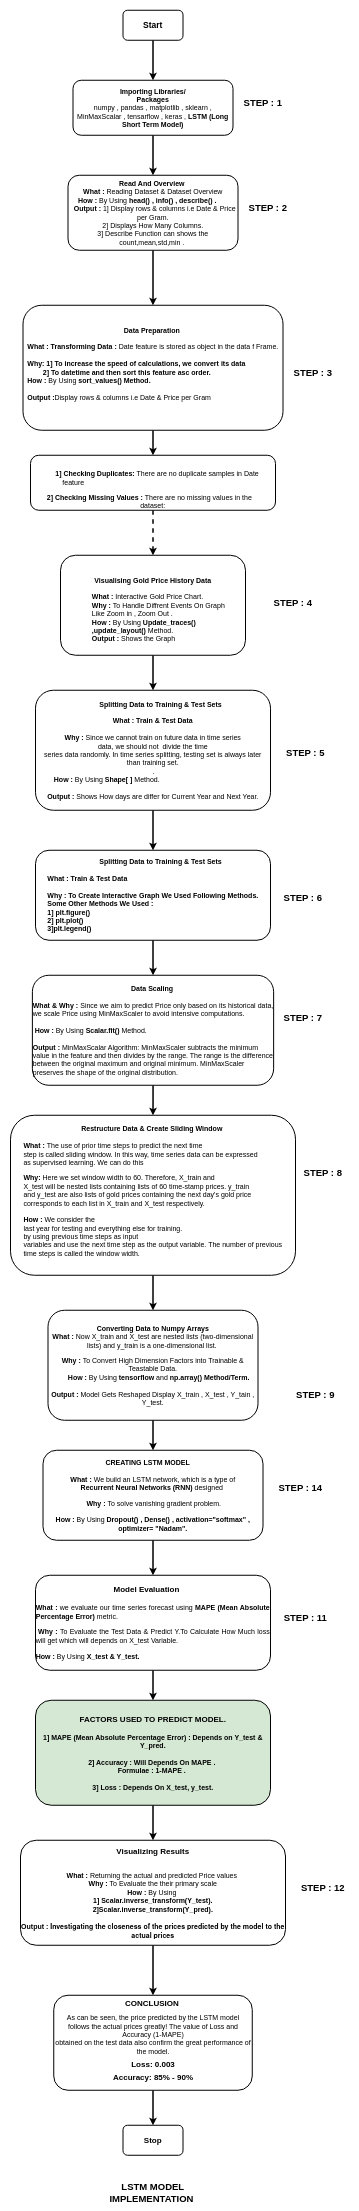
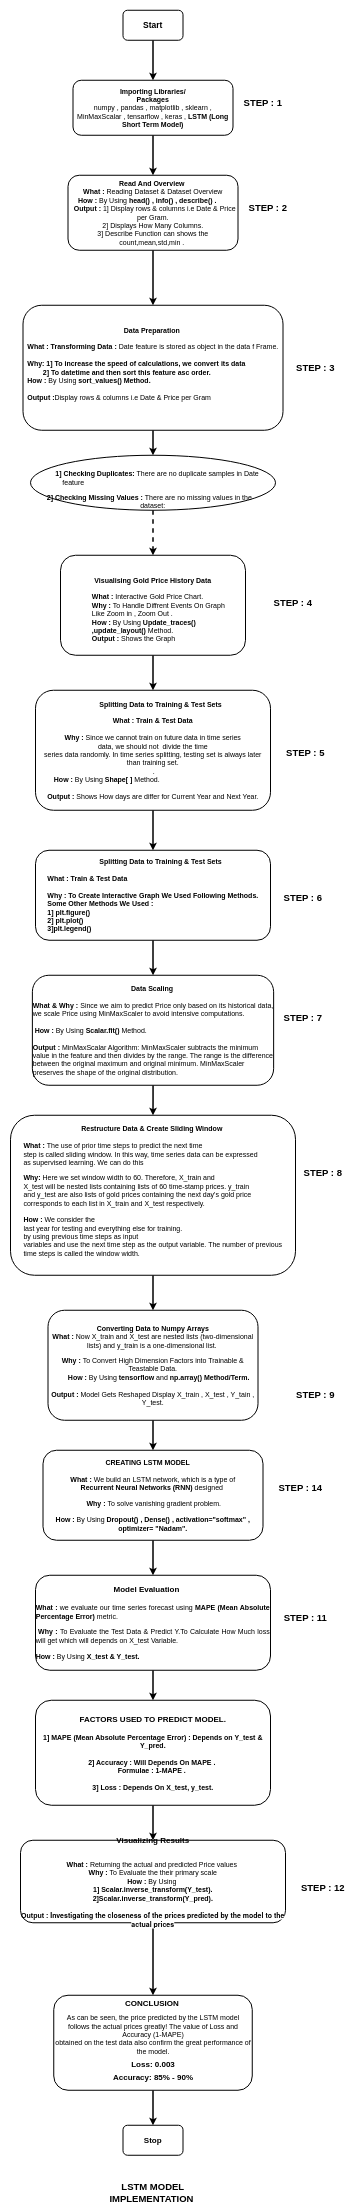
(313, 373) -> (315, 368)
(153, 483) -> (153, 483)
(153, 1753) -> (153, 1753)
(153, 1893) -> (153, 1882)
